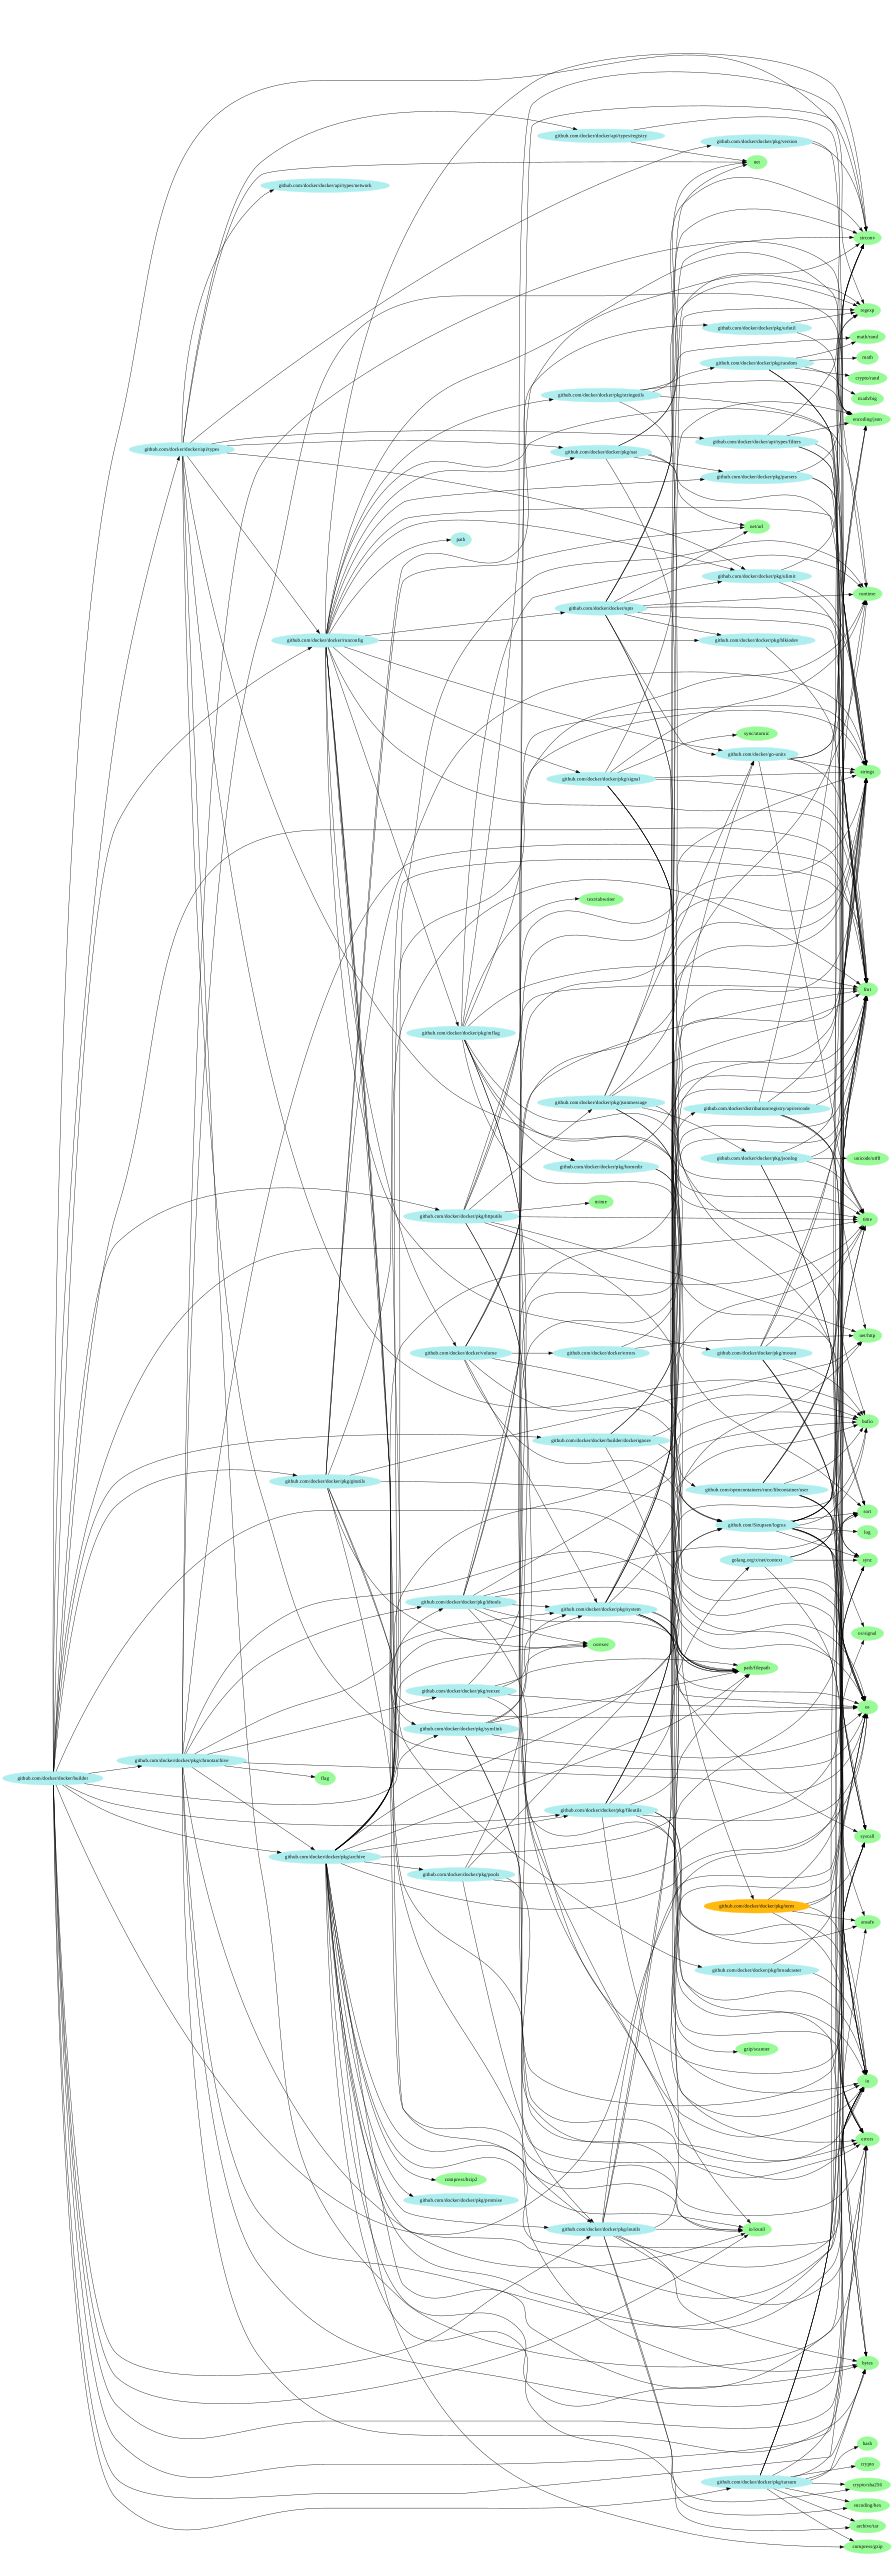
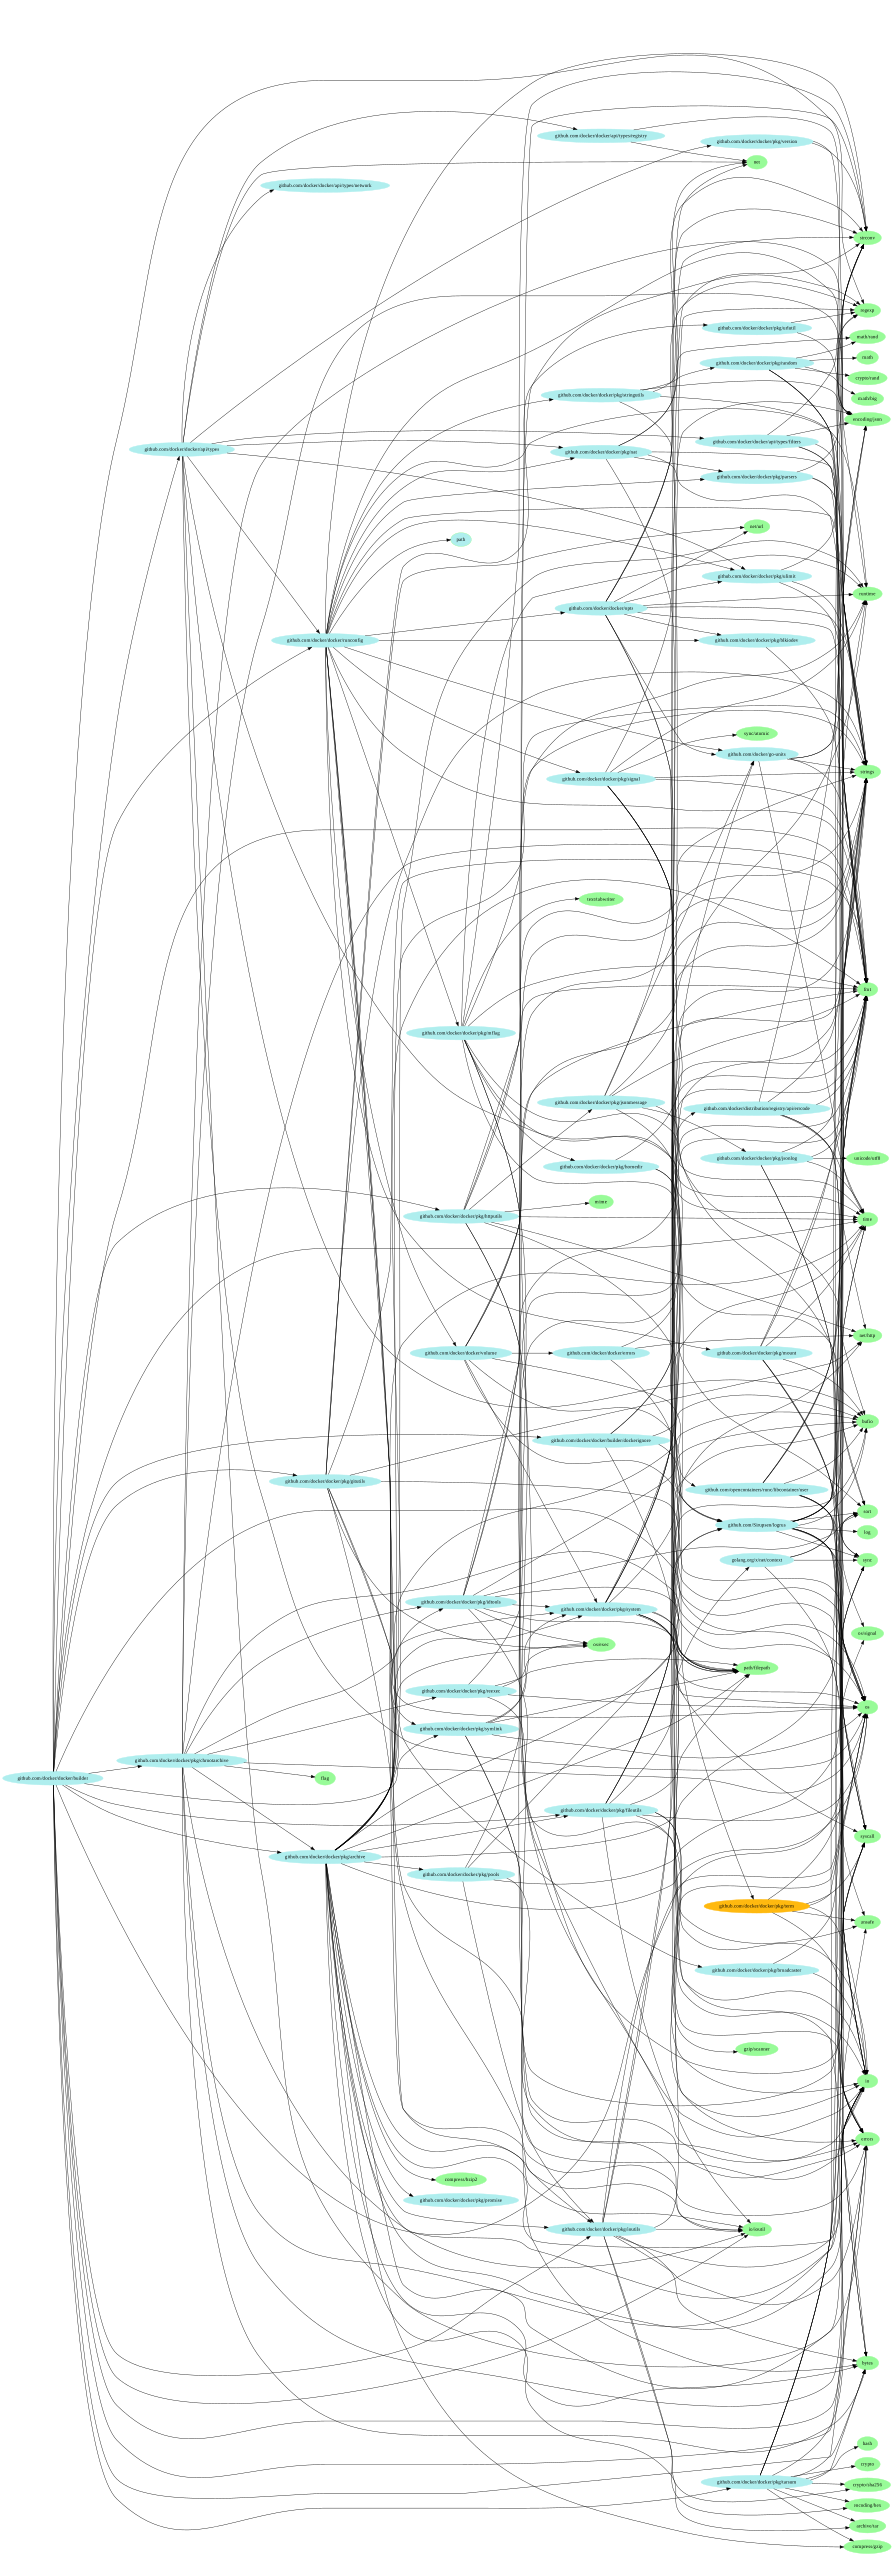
(684, 500) -> (807, 459)
(672, 1647) -> (683, 1923)
